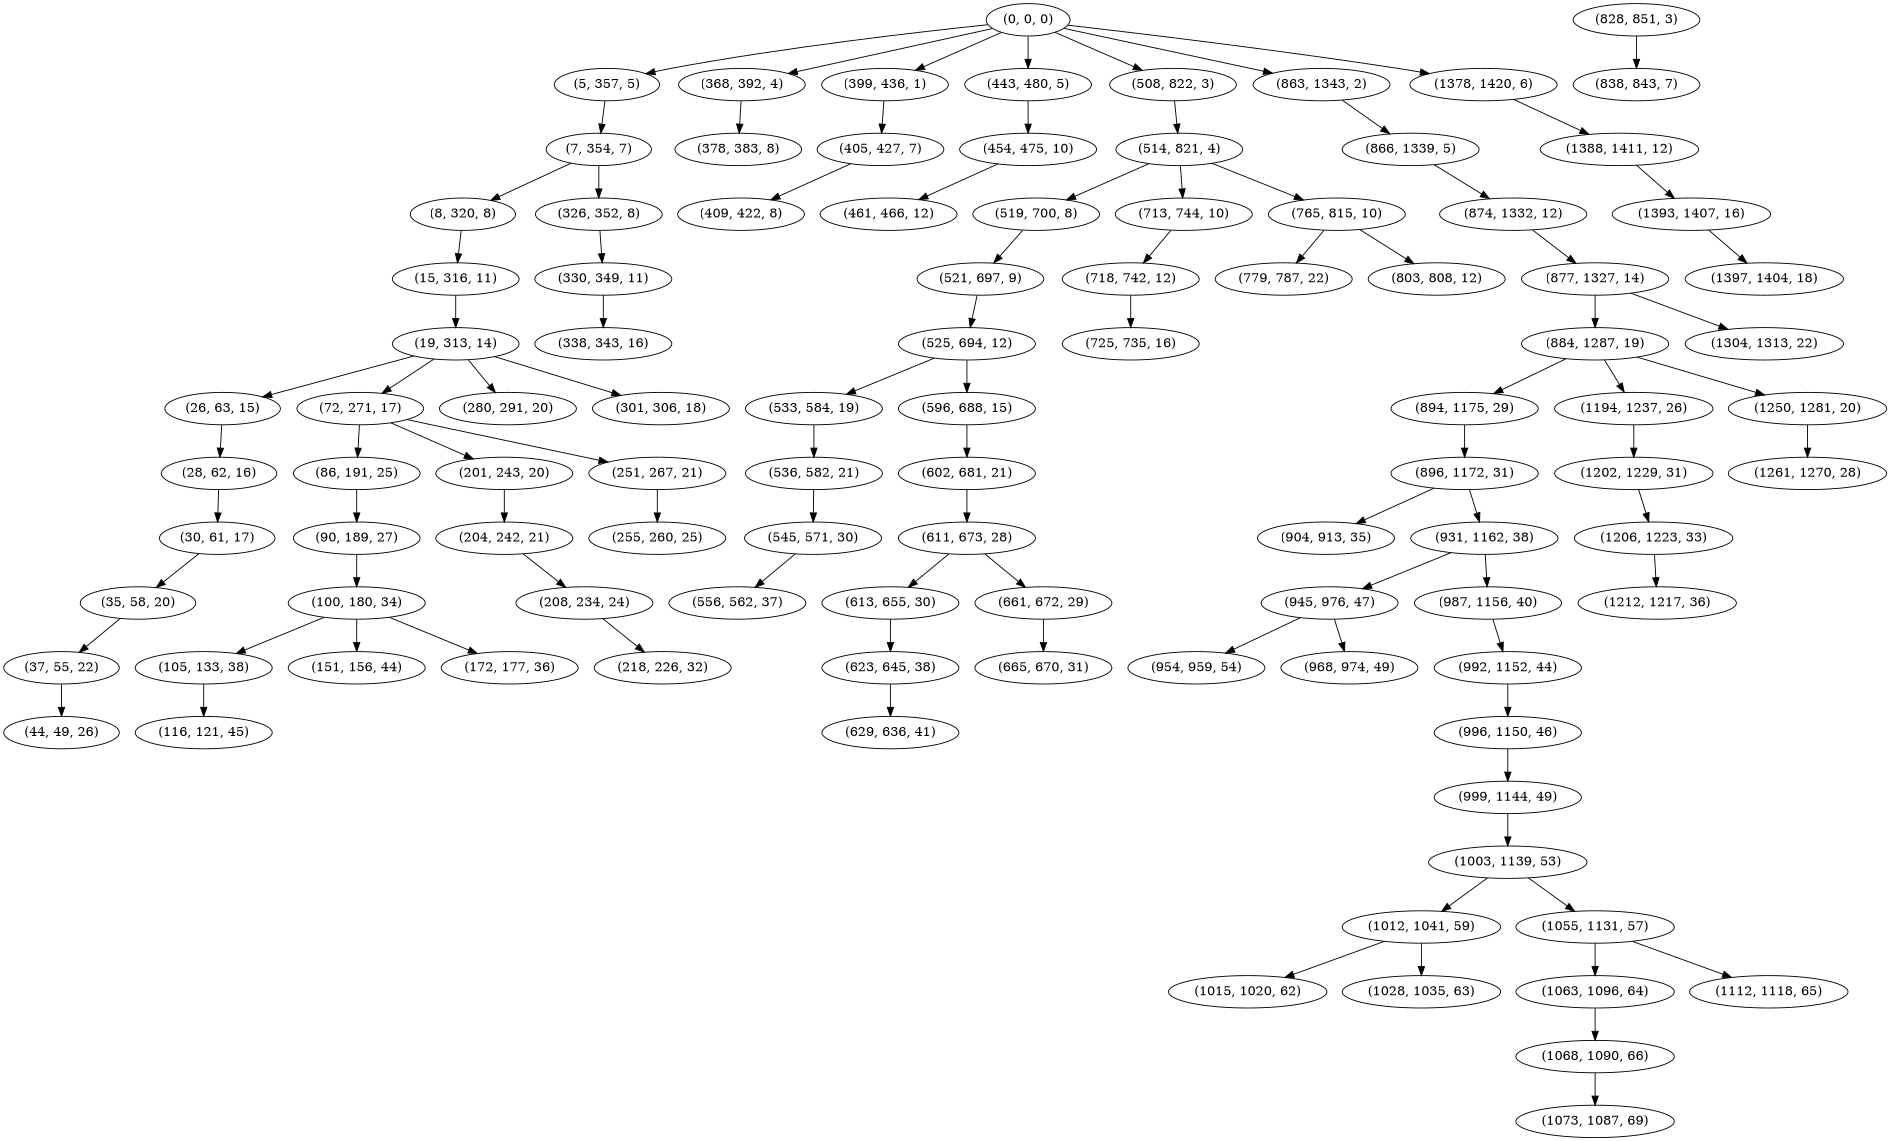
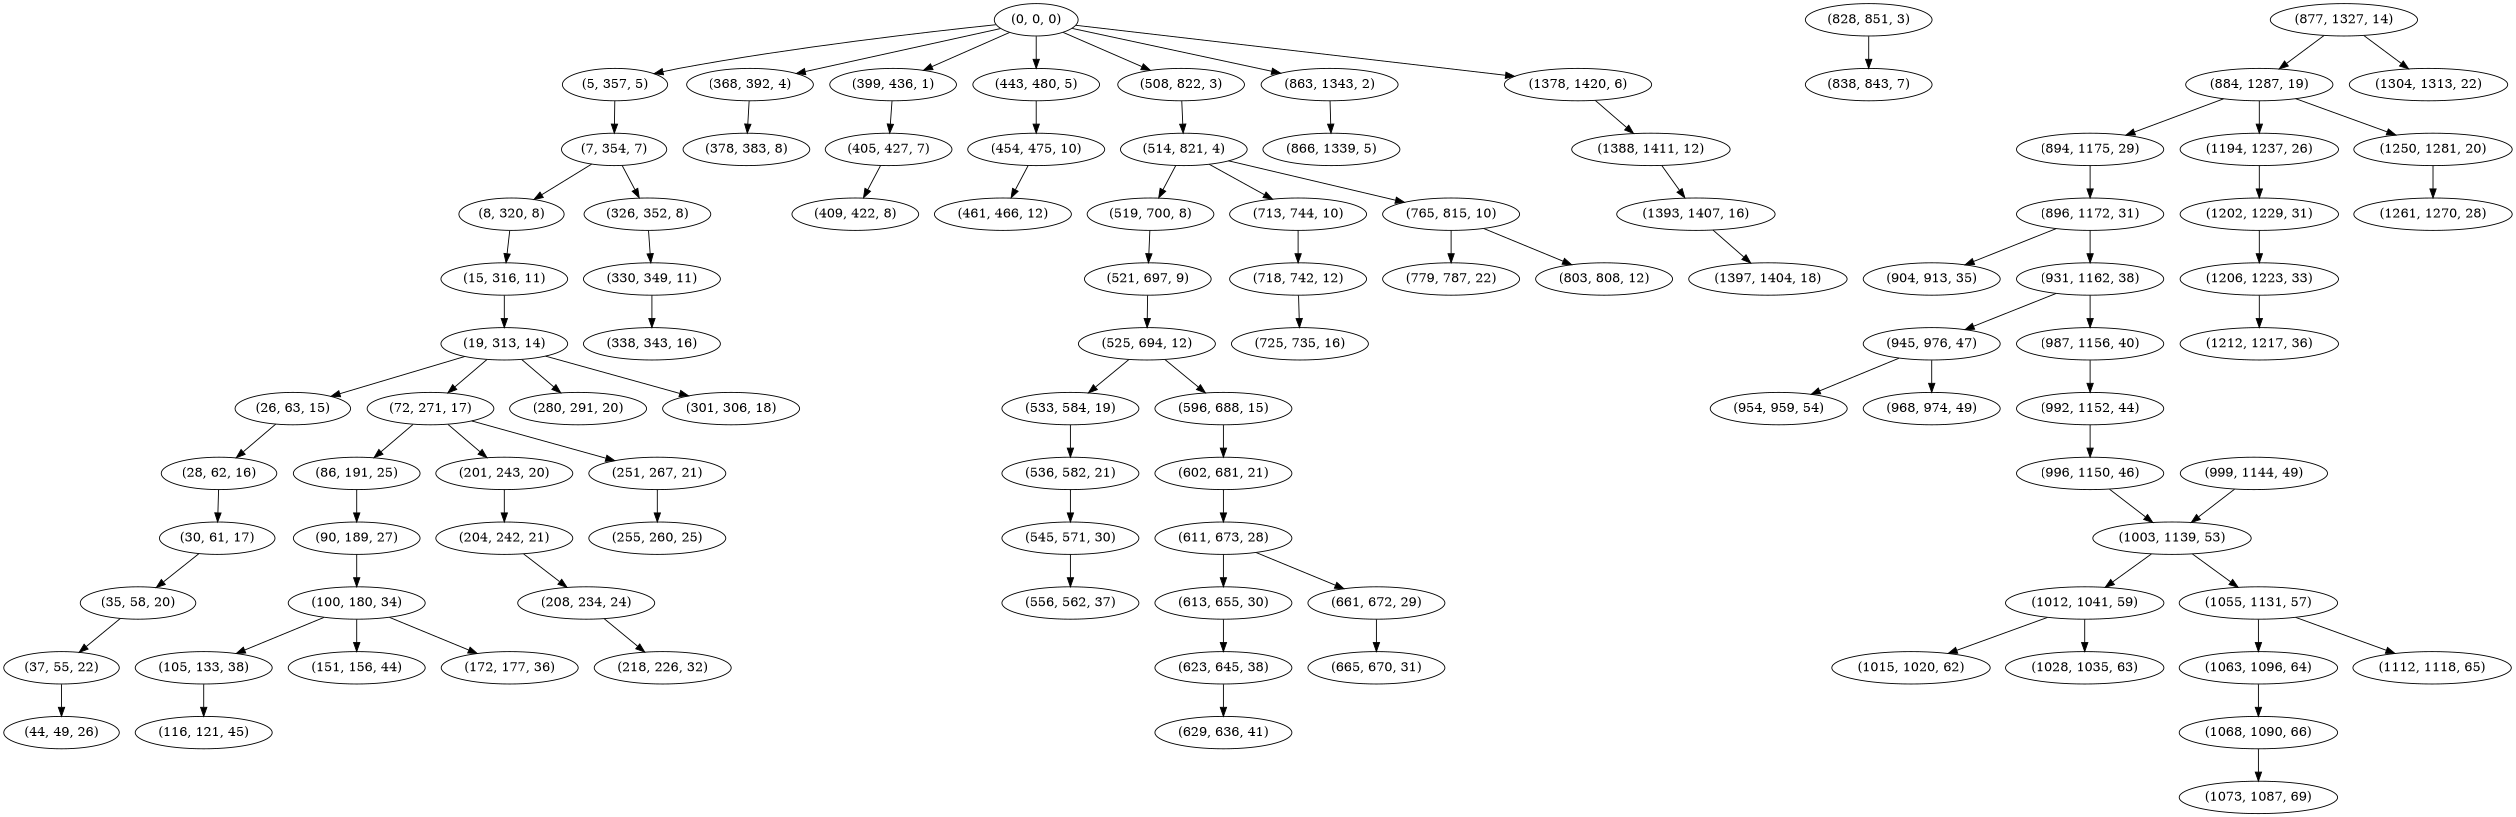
(1513, 214) -> none
(1508, 761) -> (2127, 503)
